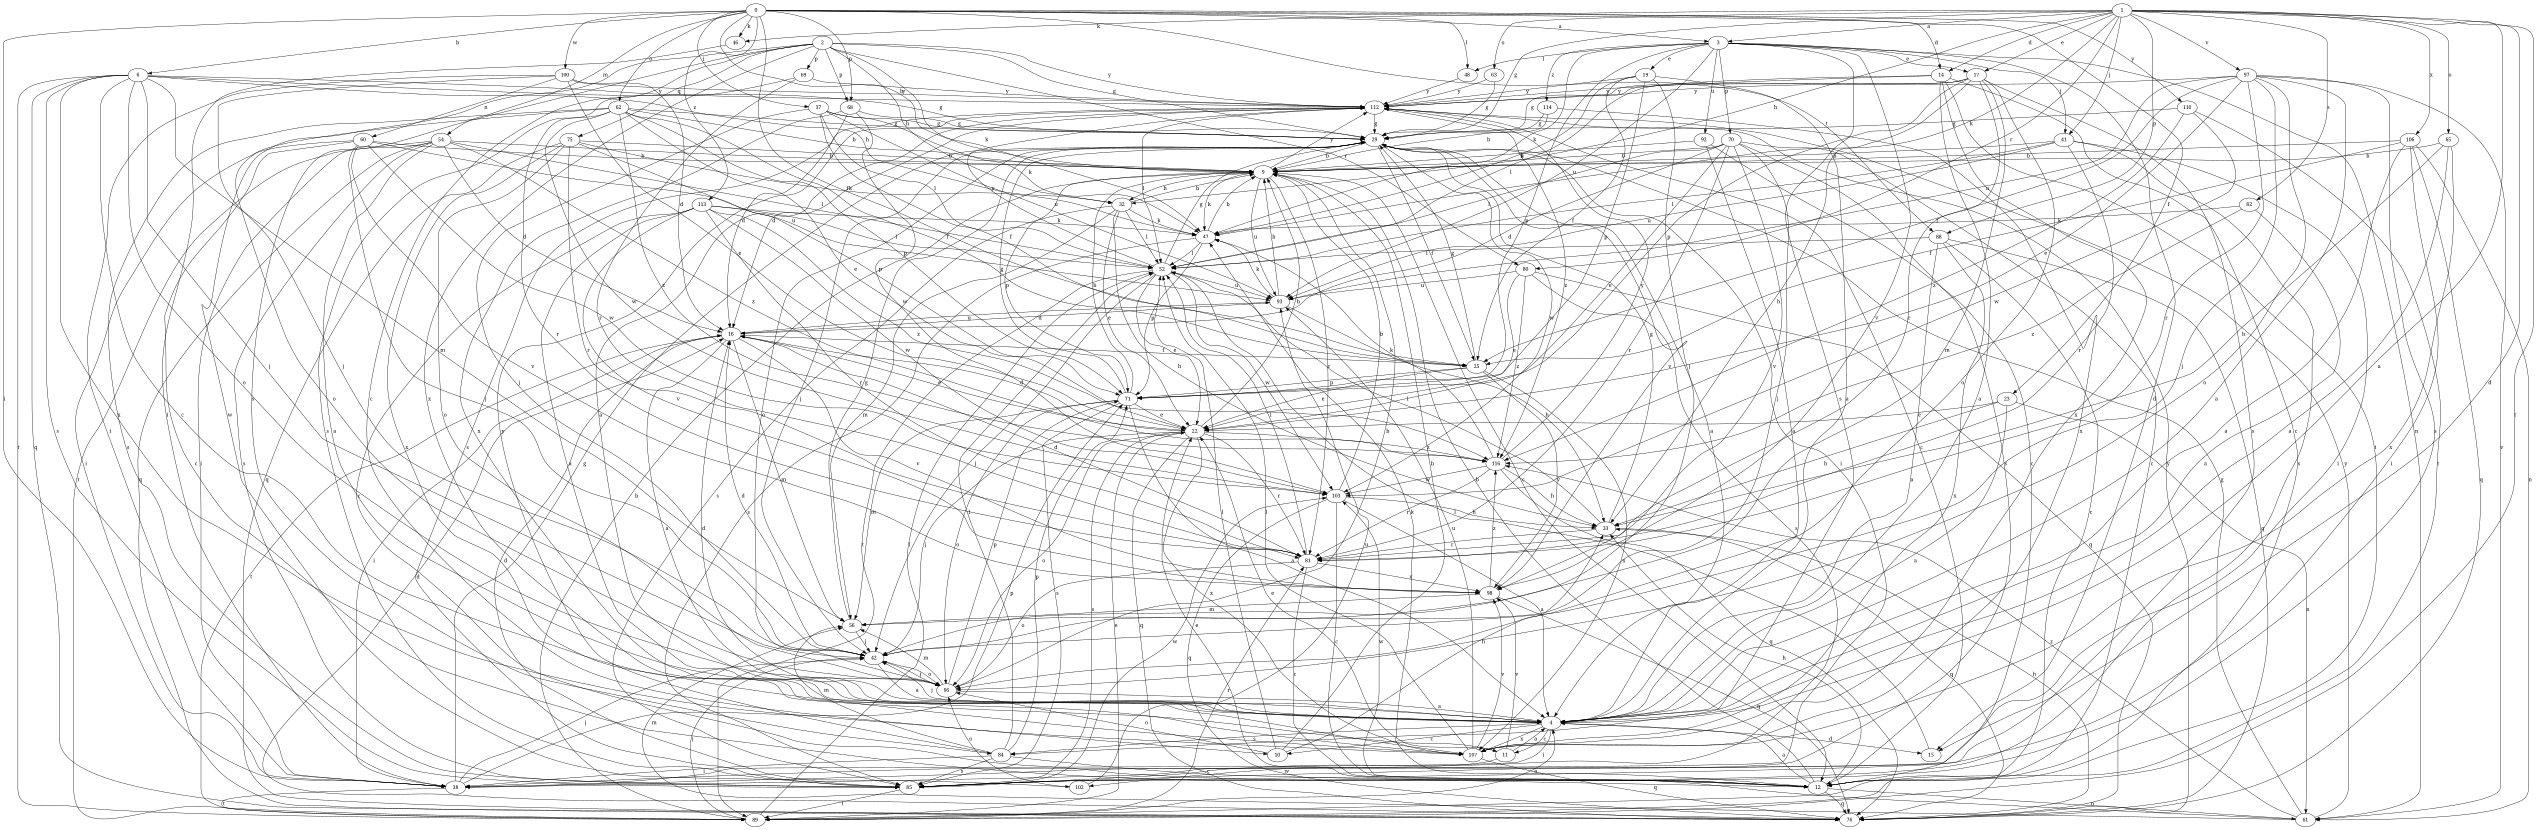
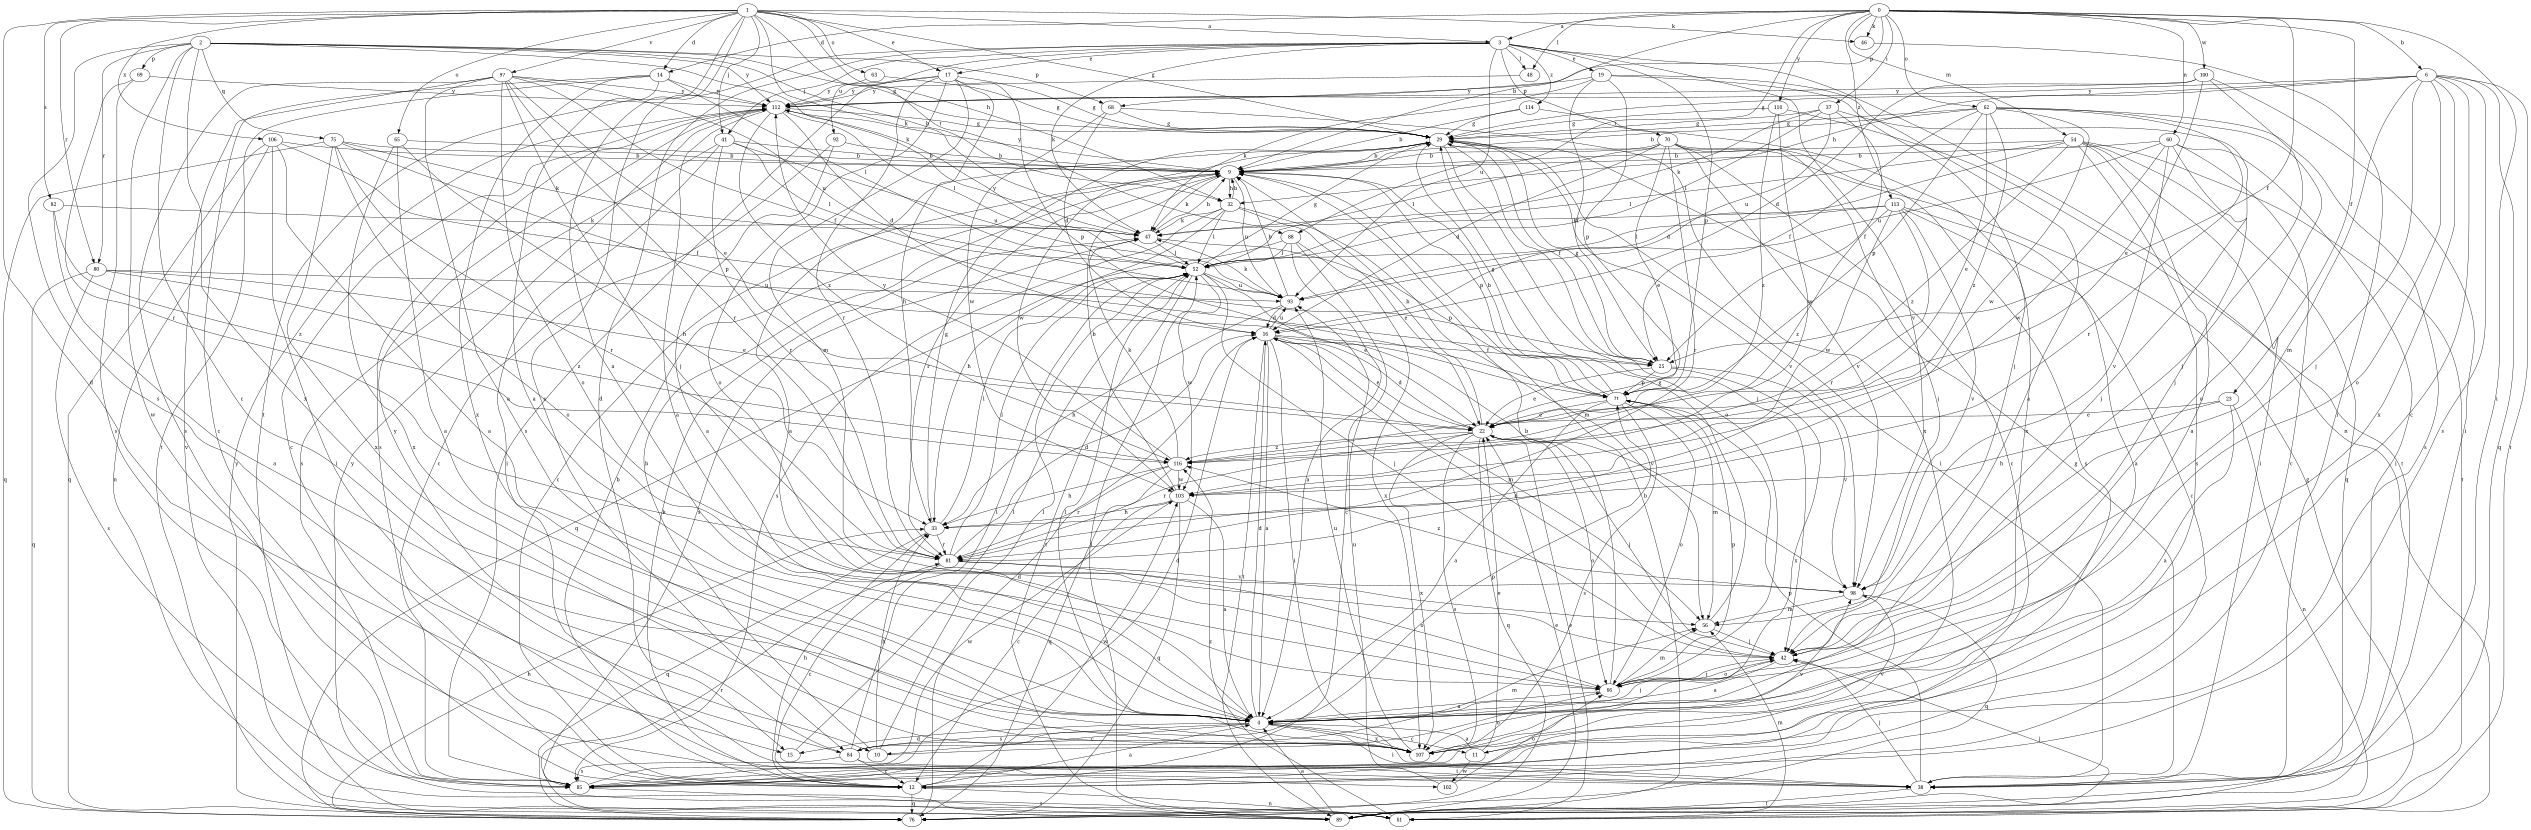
(466, 107) -> (2094, 18)
(2155, 124) -> (941, 124)
(1658, 794) -> none
